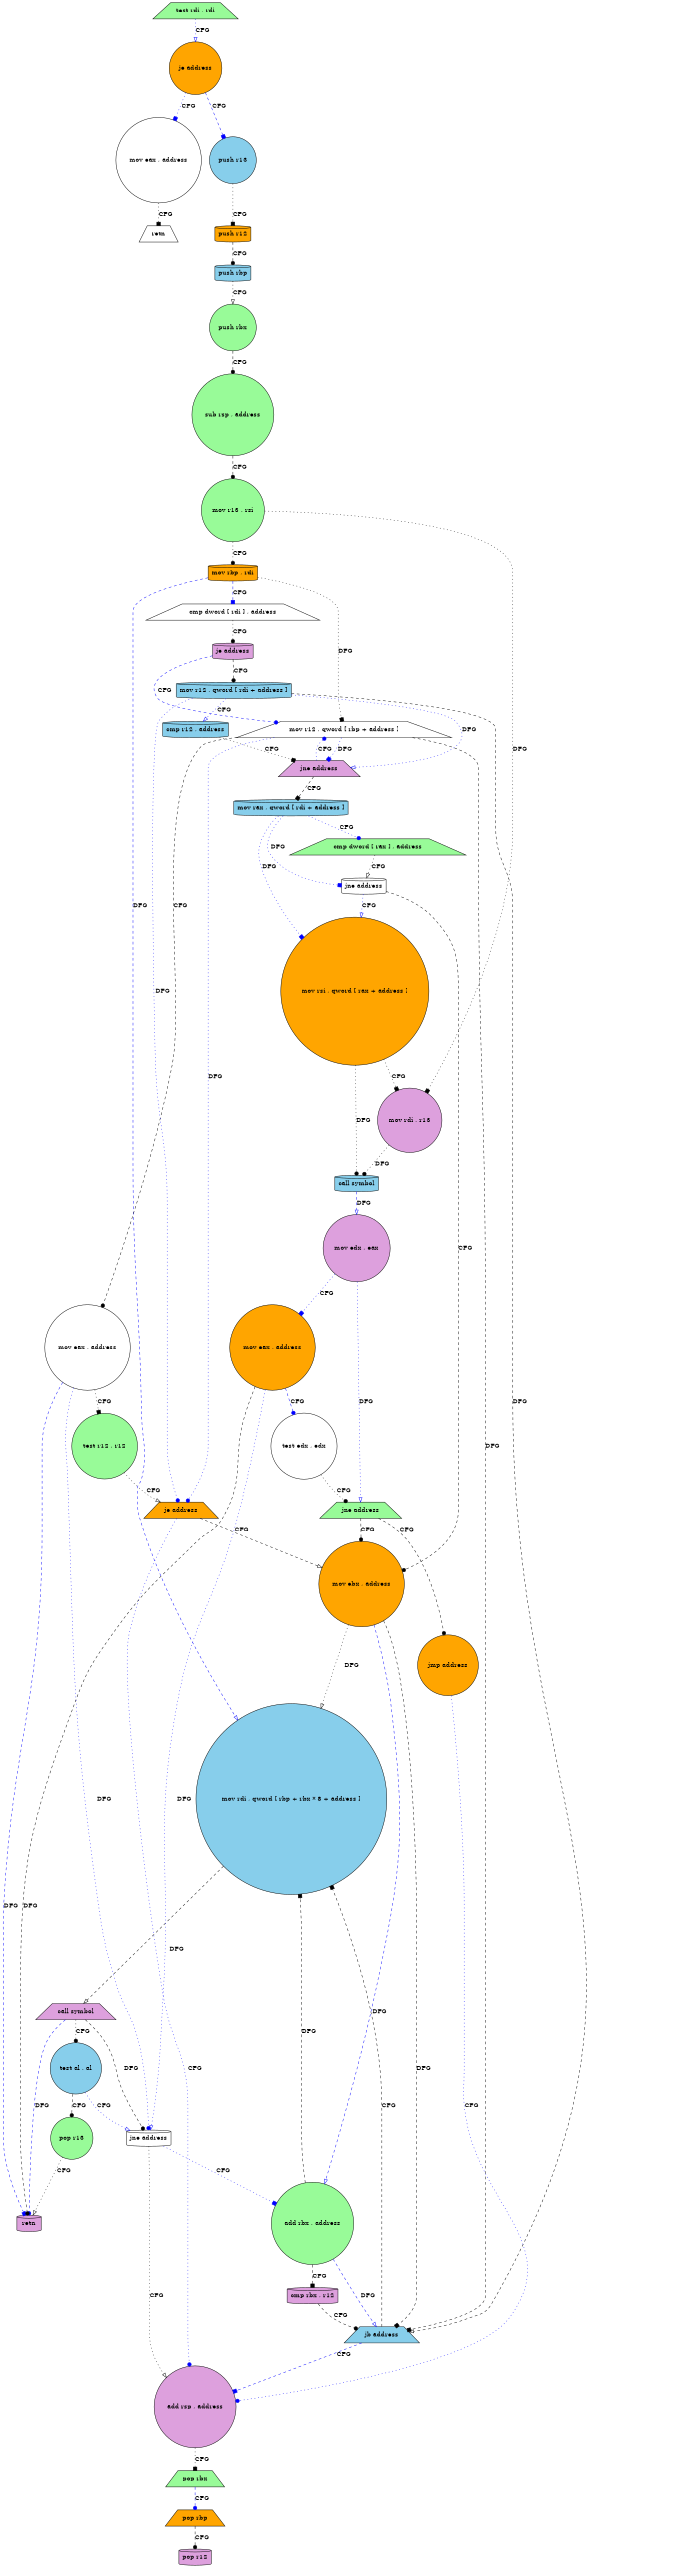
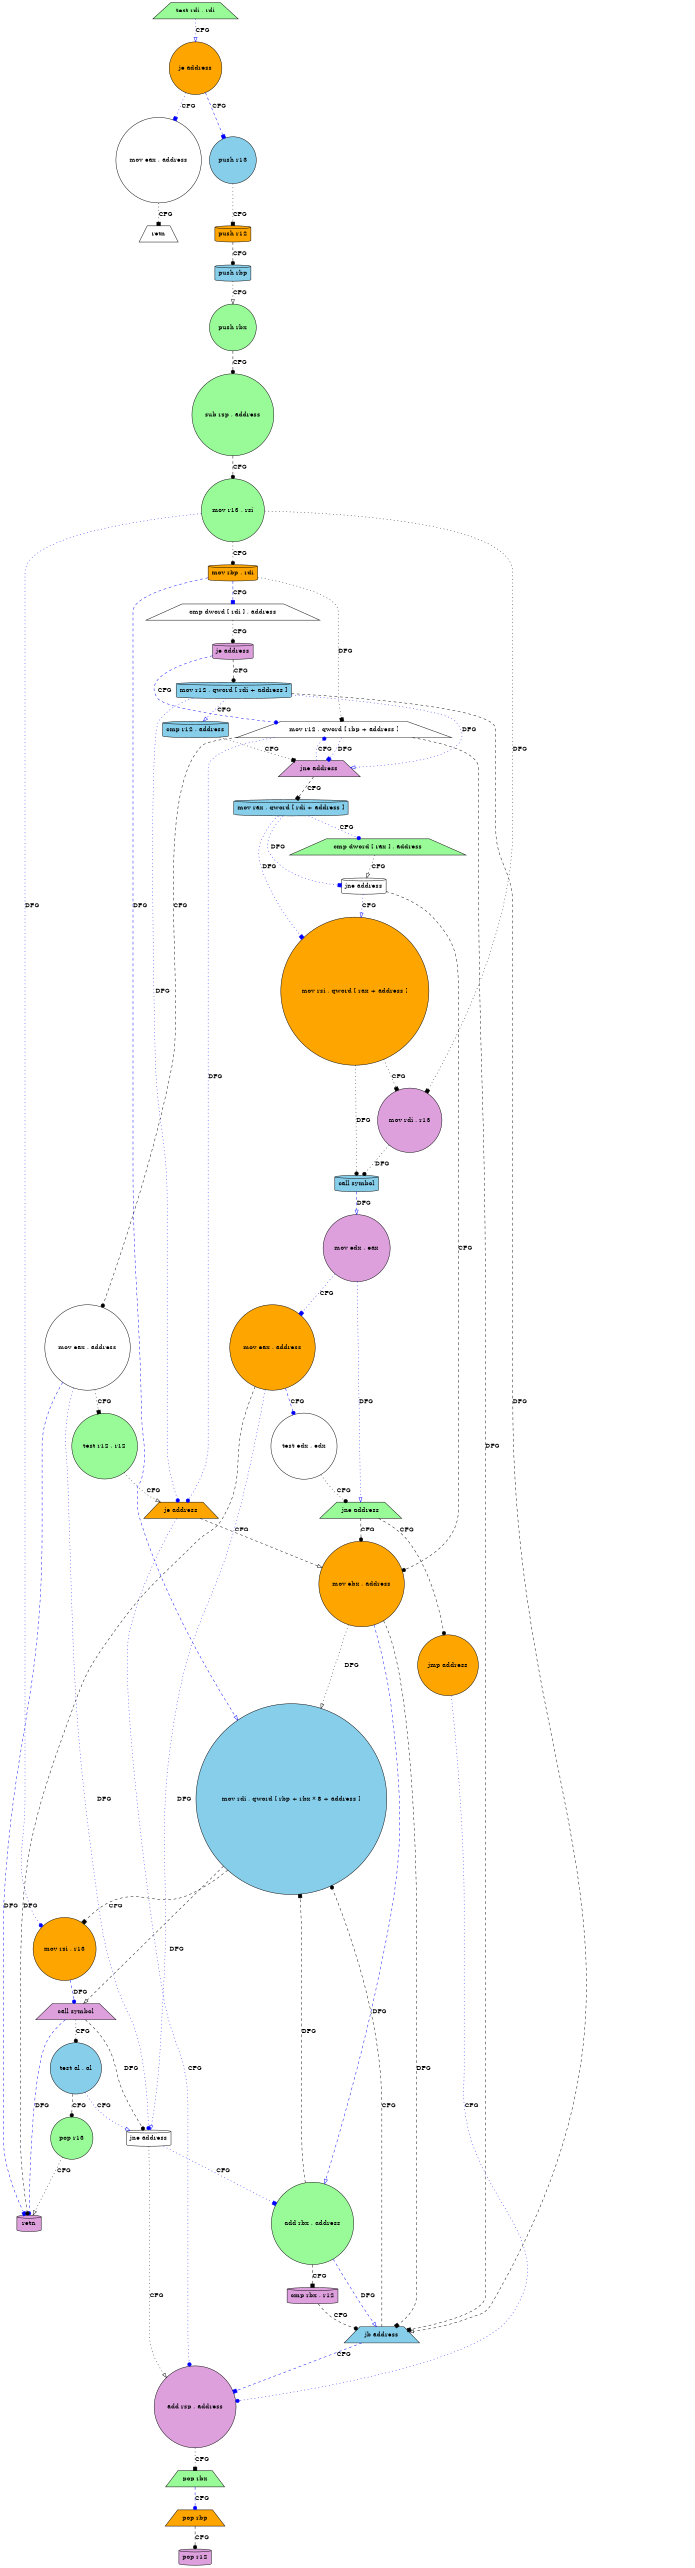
none -> (65, 1949)
(382, 2105) -> (382, 2105)
